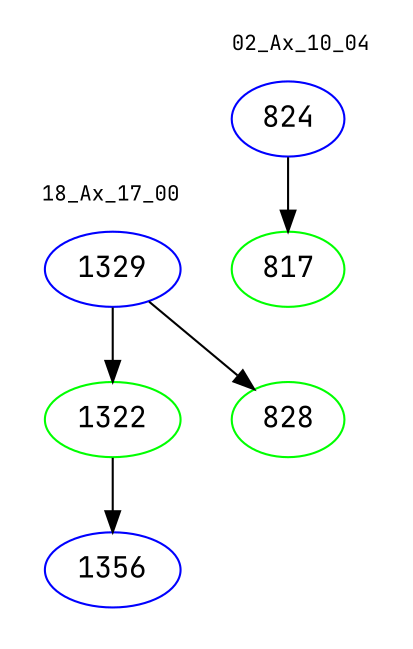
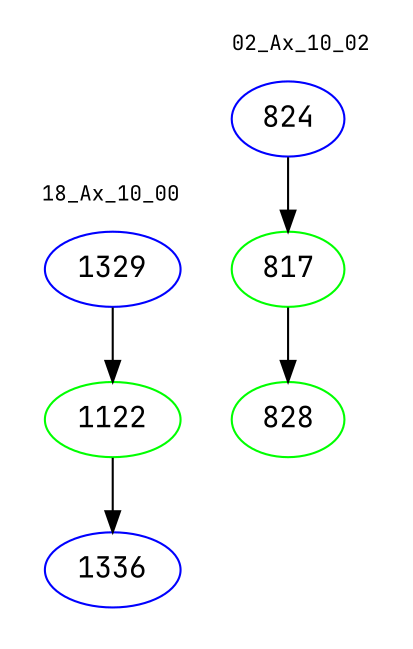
(302, 45) -> (302, 45)
(112, 195) -> (112, 195)
(184, 331) -> (288, 334)
(113, 420) -> (113, 420)
(113, 570) -> (113, 570)
